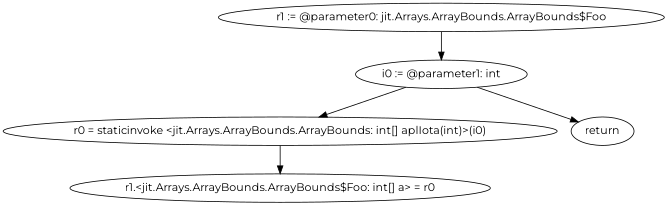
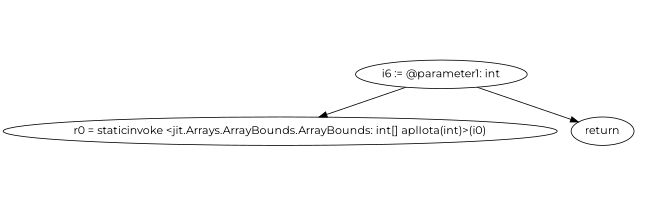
(441, 17) -> none
(441, 74) -> (441, 74)
(280, 188) -> none
